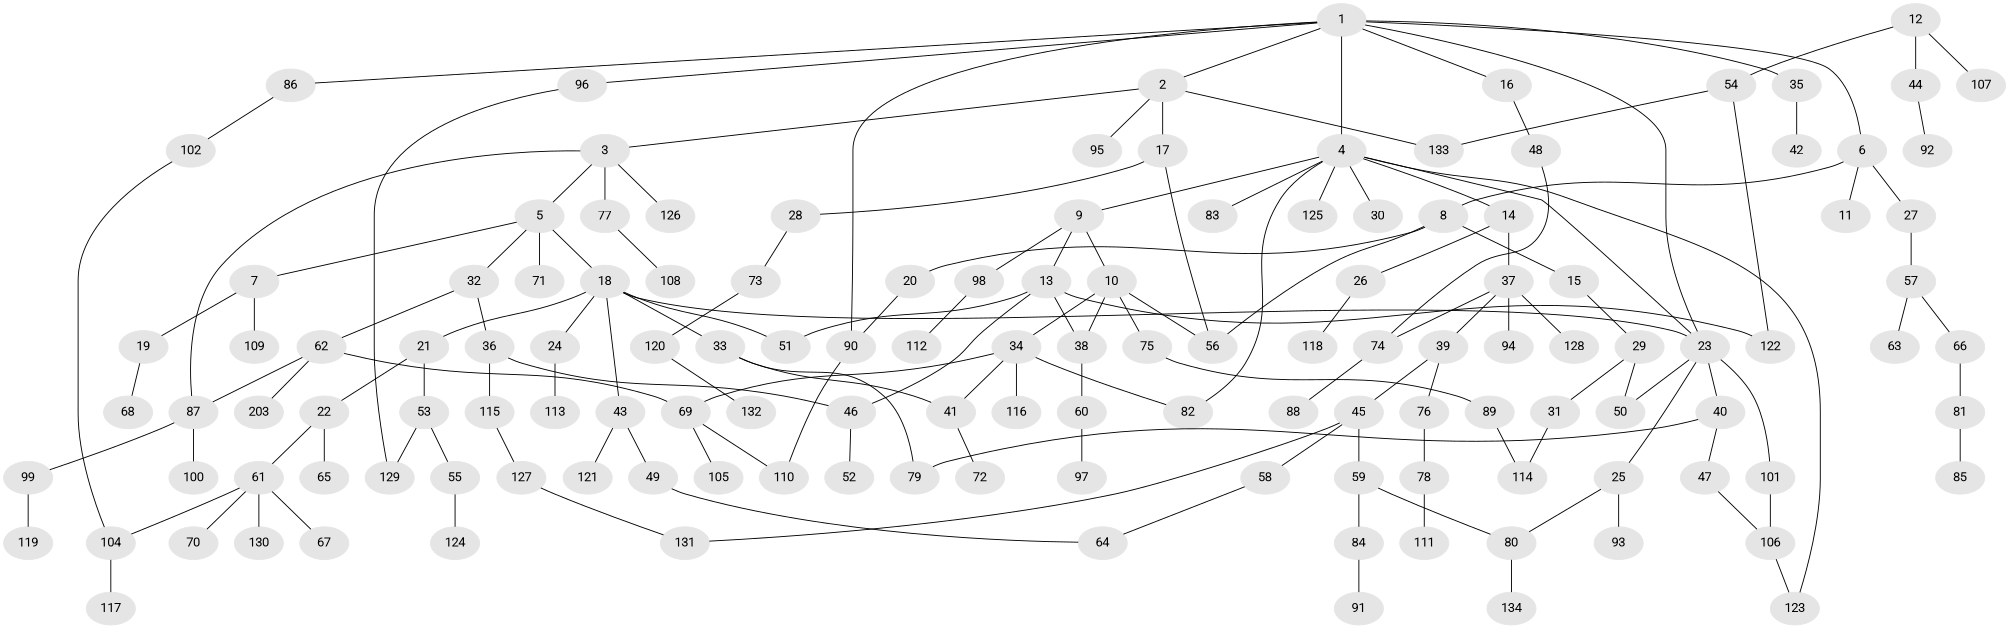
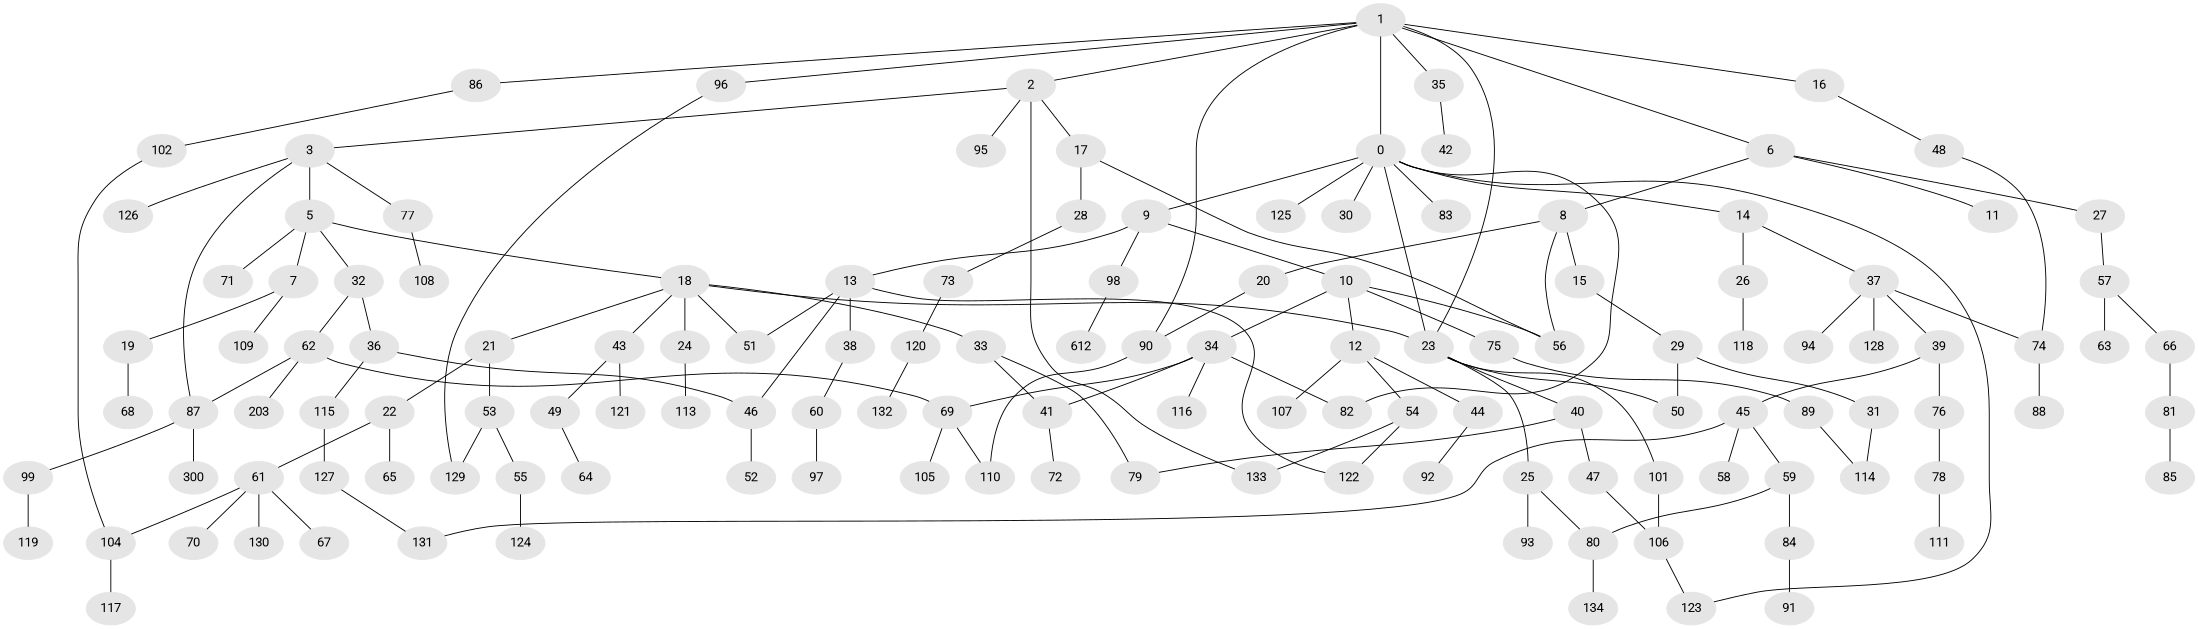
(1342, 151) -> (1381, 151)
(1099, 309) -> (1351, 314)
(917, 347) -> (1081, 347)
(193, 478) -> (193, 478)
(1184, 510) -> none
